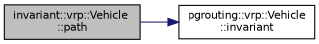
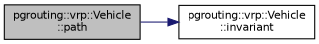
(72, 22) -> (72, 22)
